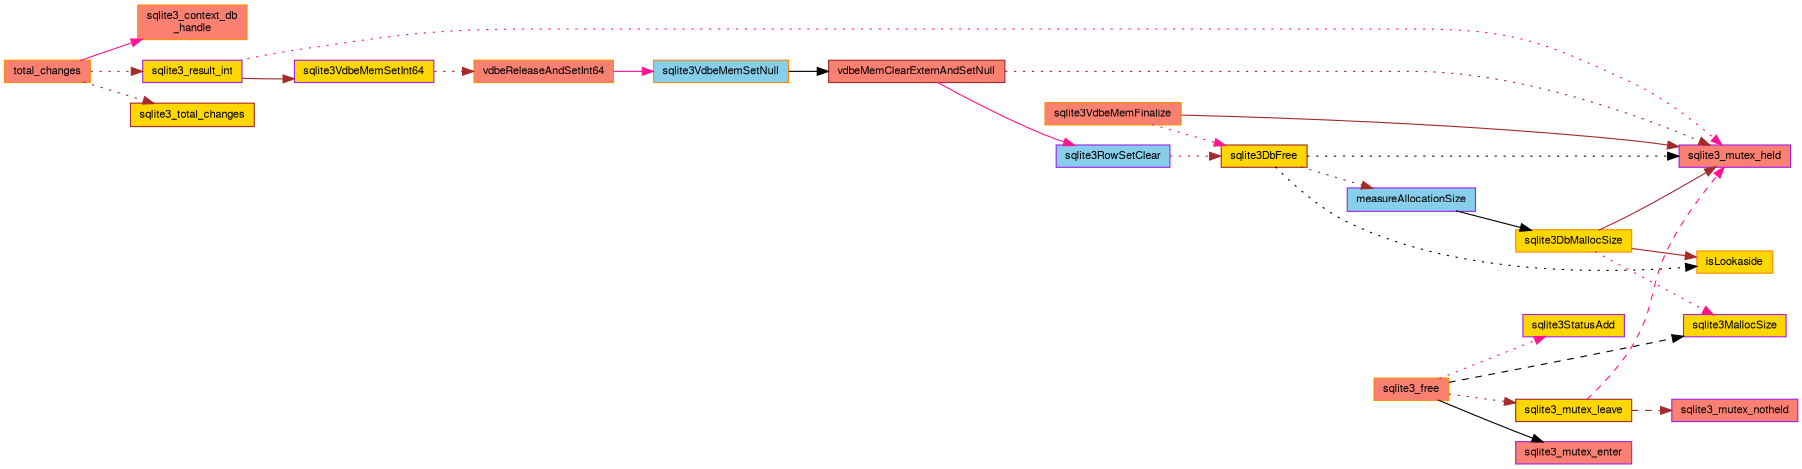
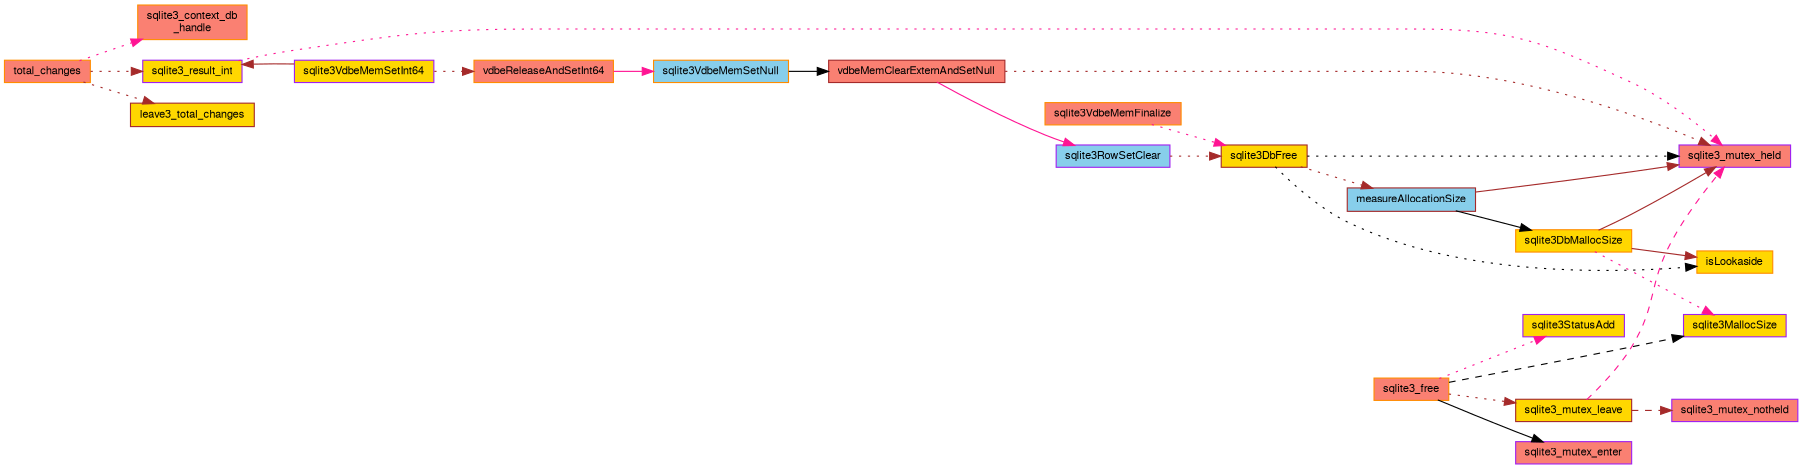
(105, 52) -> (105, 52)
(263, 79) -> (274, 64)
(192, 115) -> (192, 115)
(1425, 125) -> (1572, 180)
(1411, 200) -> (1411, 200)
